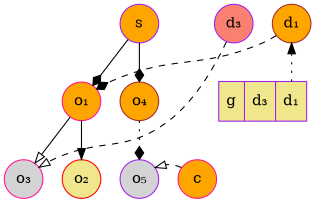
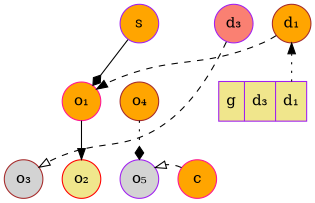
(139, 56) -> none
(192, 61) -> (192, 61)
(56, 136) -> none
(24, 179) -> (24, 179)
